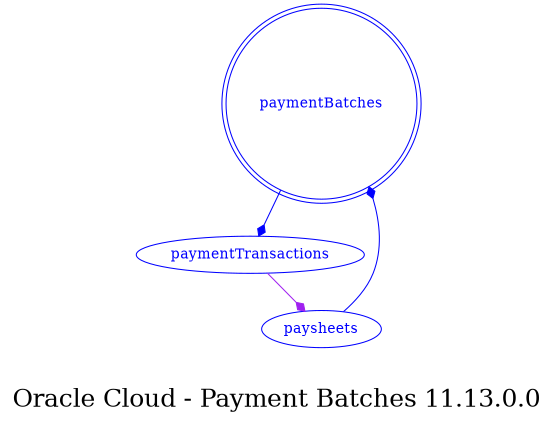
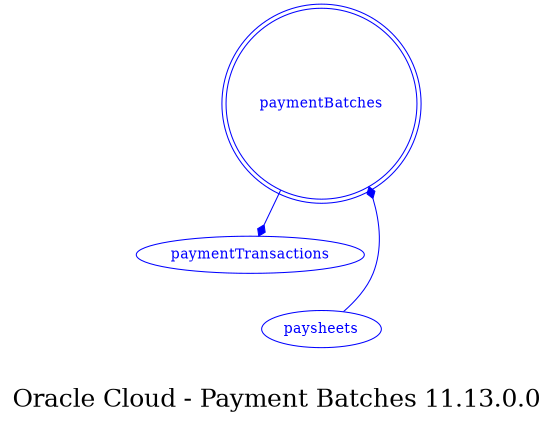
(282, 288) -> none
